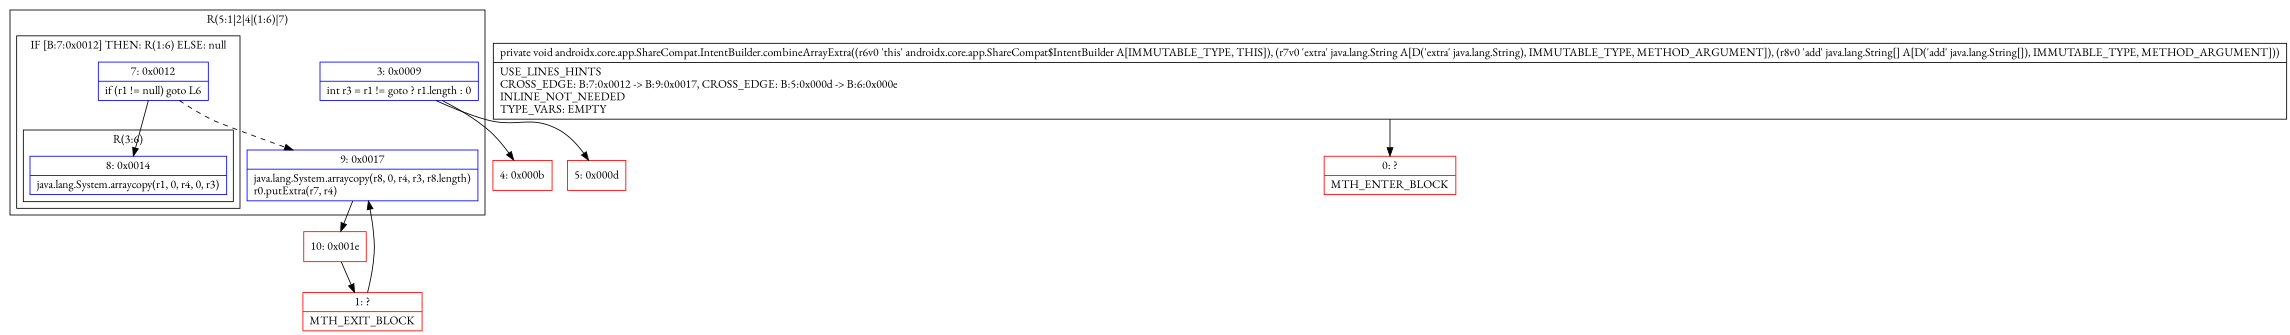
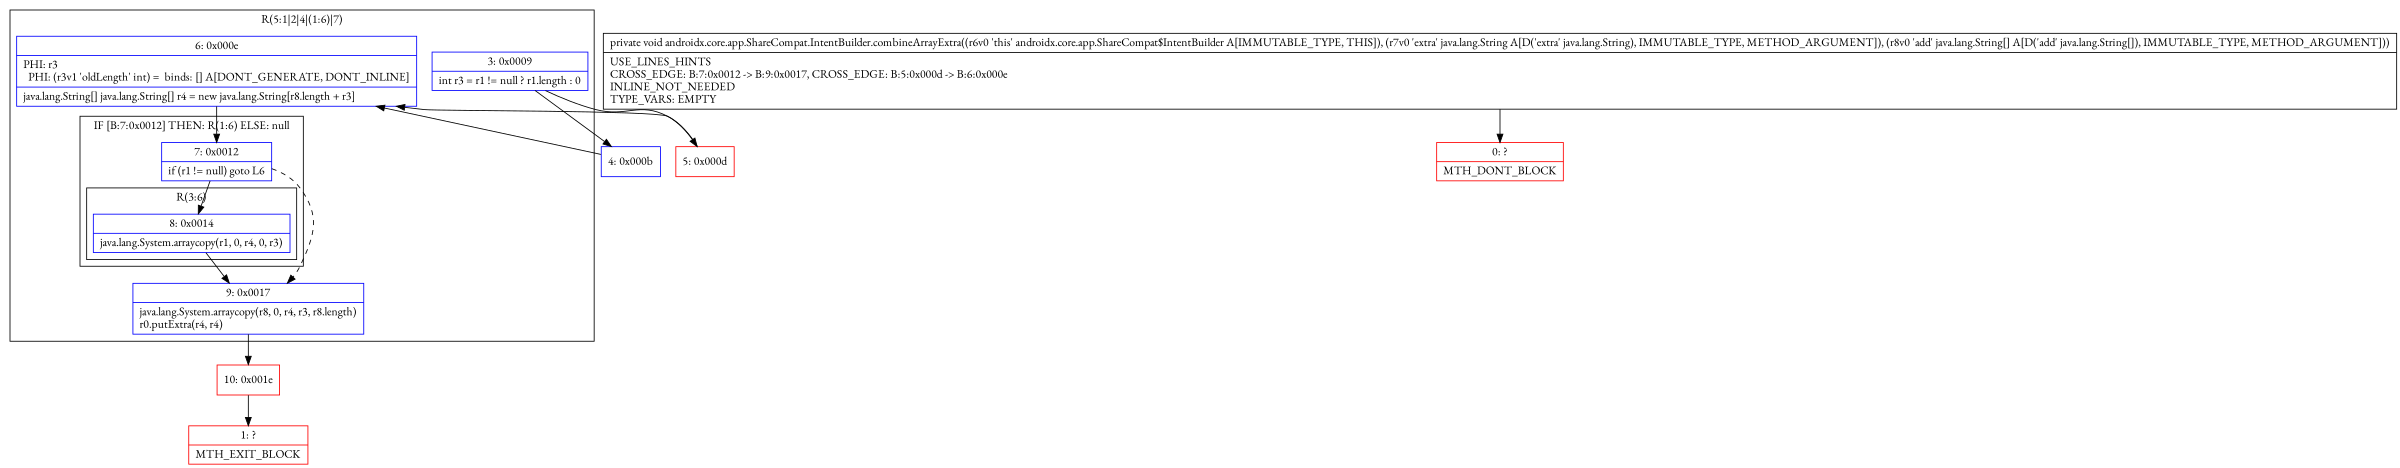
none -> (217, 71)
(399, 90) -> (510, 80)
(522, 175) -> (631, 162)
(1390, 185) -> (1500, 171)
(295, 191) -> (181, 324)
(374, 251) -> (215, 265)
